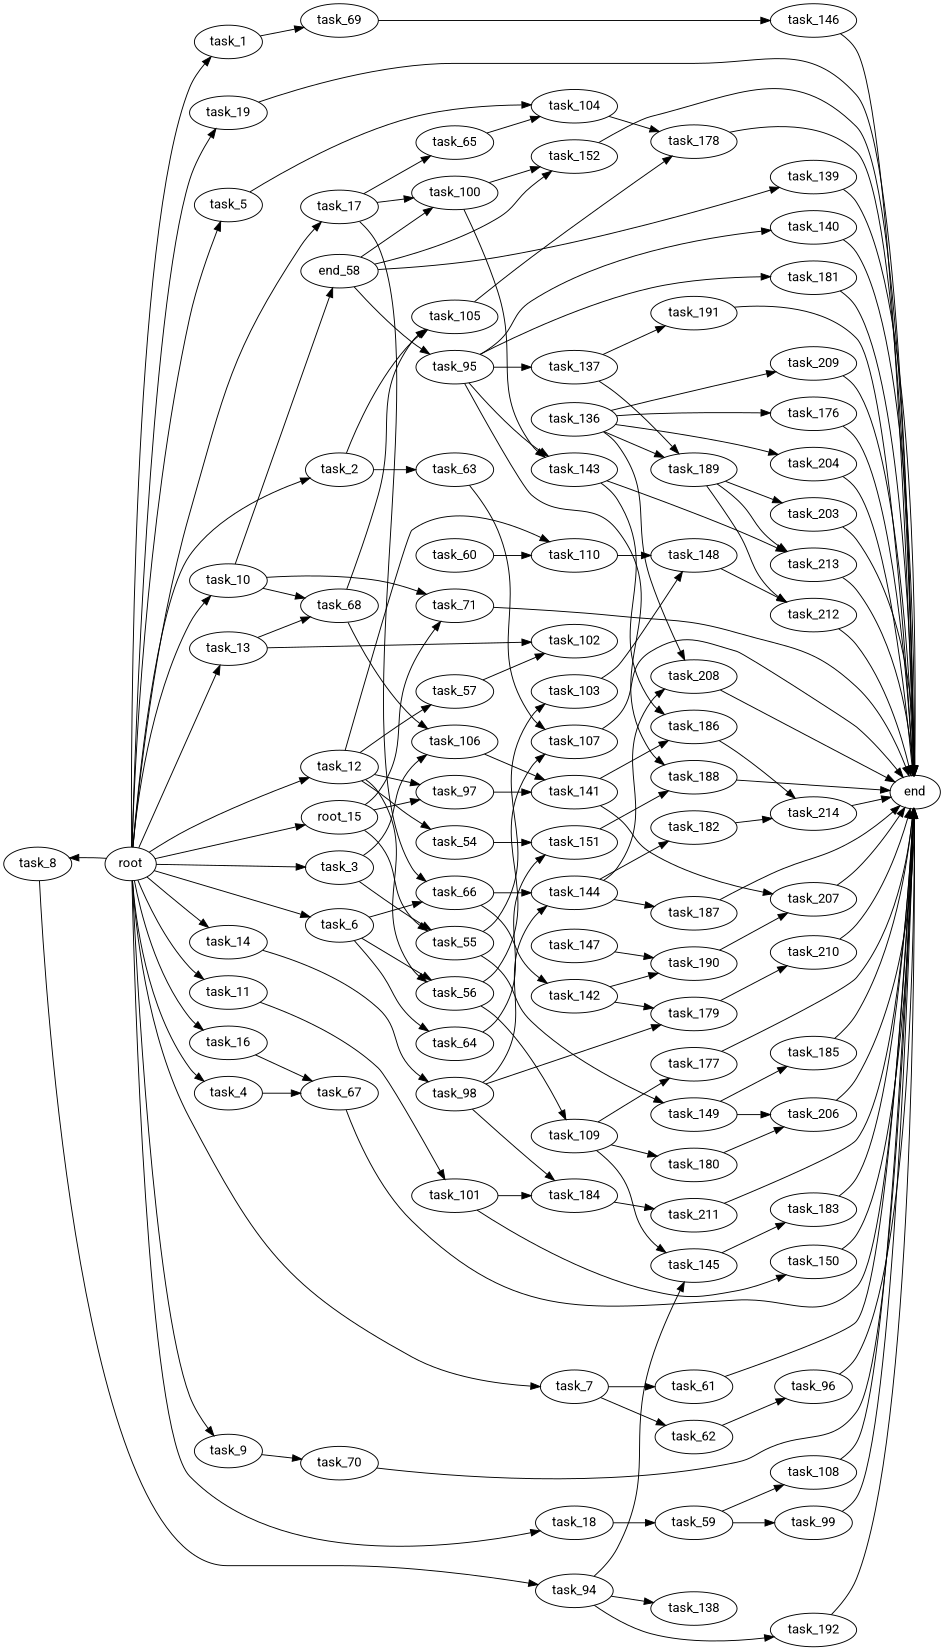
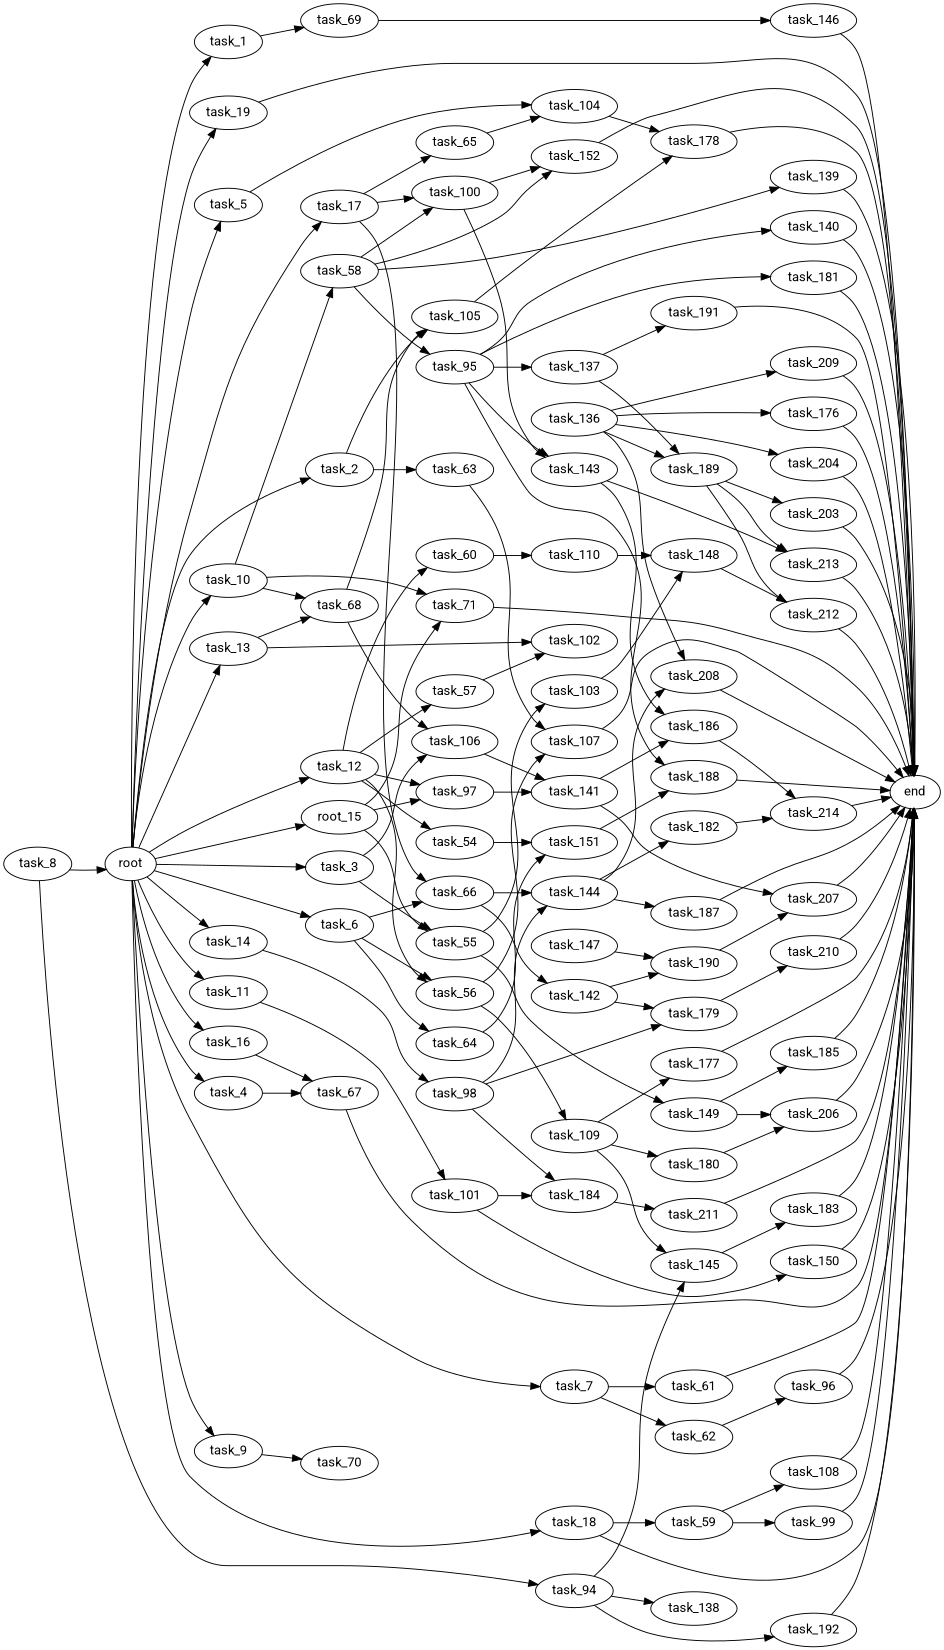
(339, 271) -> (339, 271)
(397, 575) -> (371, 652)
(93, 858) -> (83, 870)
(855, 1414) -> (859, 1543)
